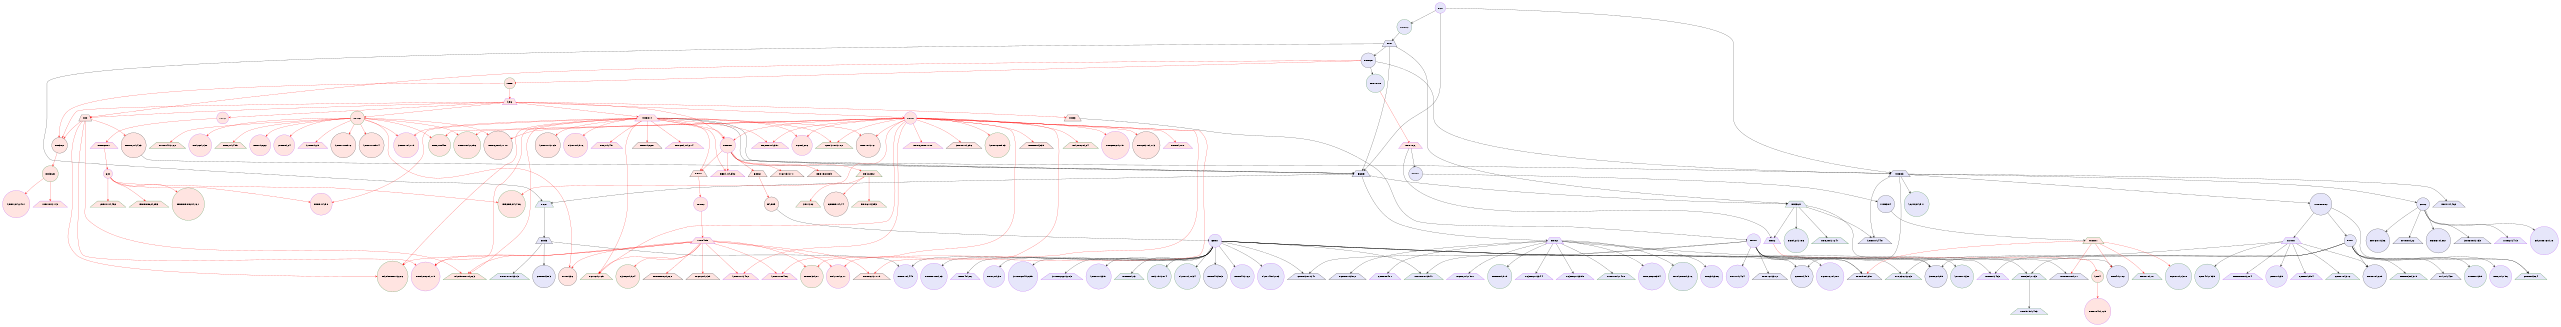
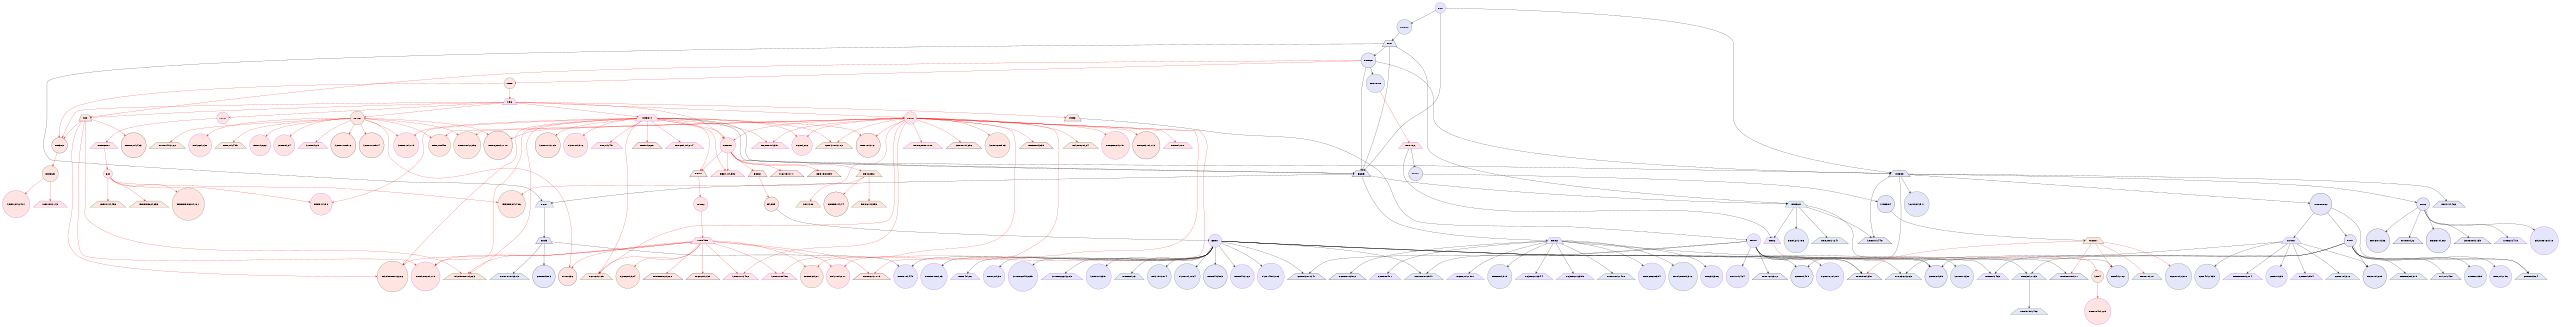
(716, 165) -> (1361, 118)
